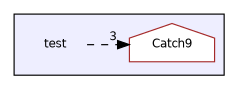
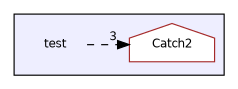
(172, 45) -> (172, 45)
